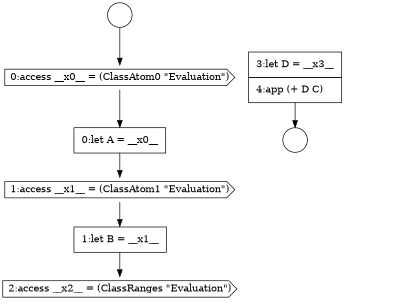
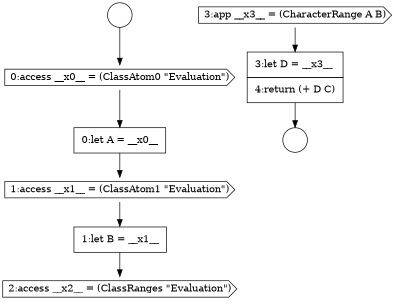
none -> (295, 15)
(290, 90) -> (295, 90)
